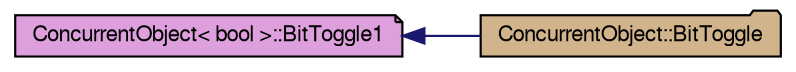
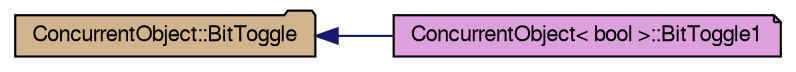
(453, 36) -> (366, 36)
